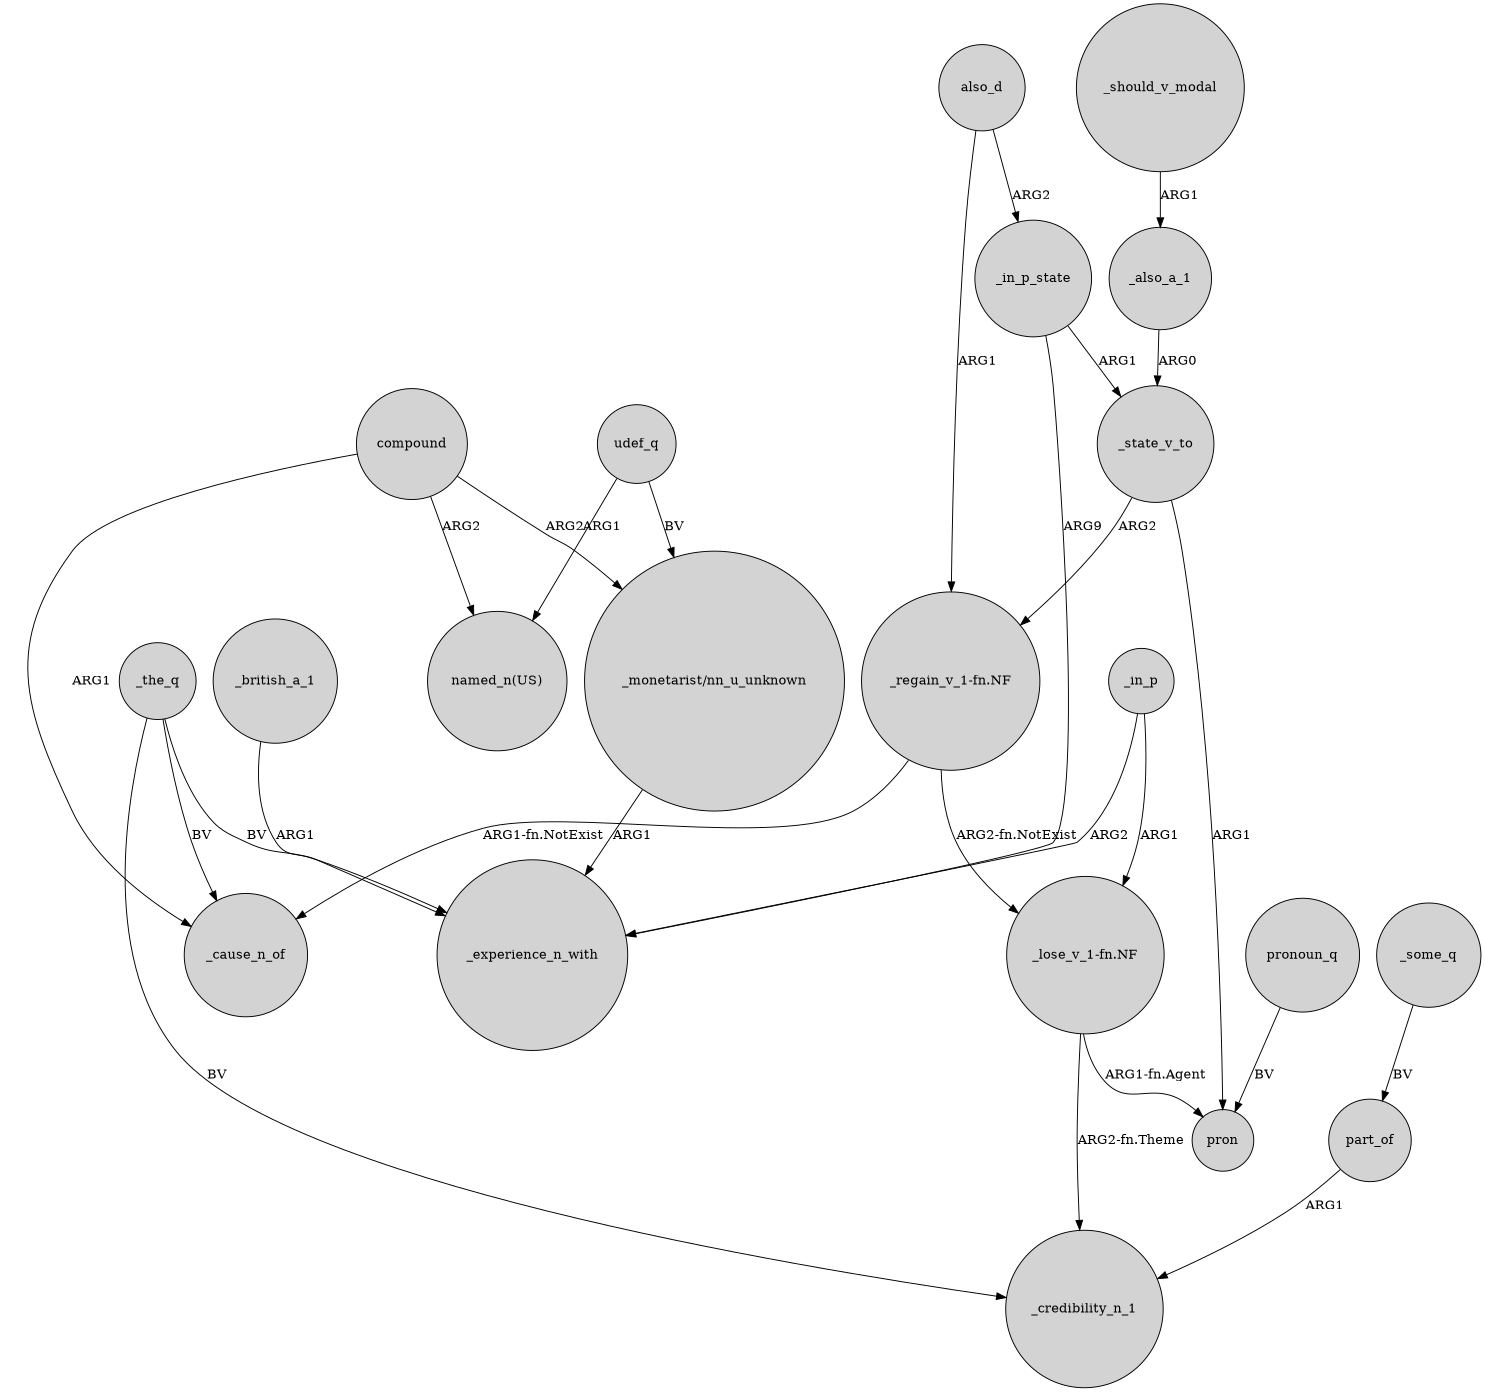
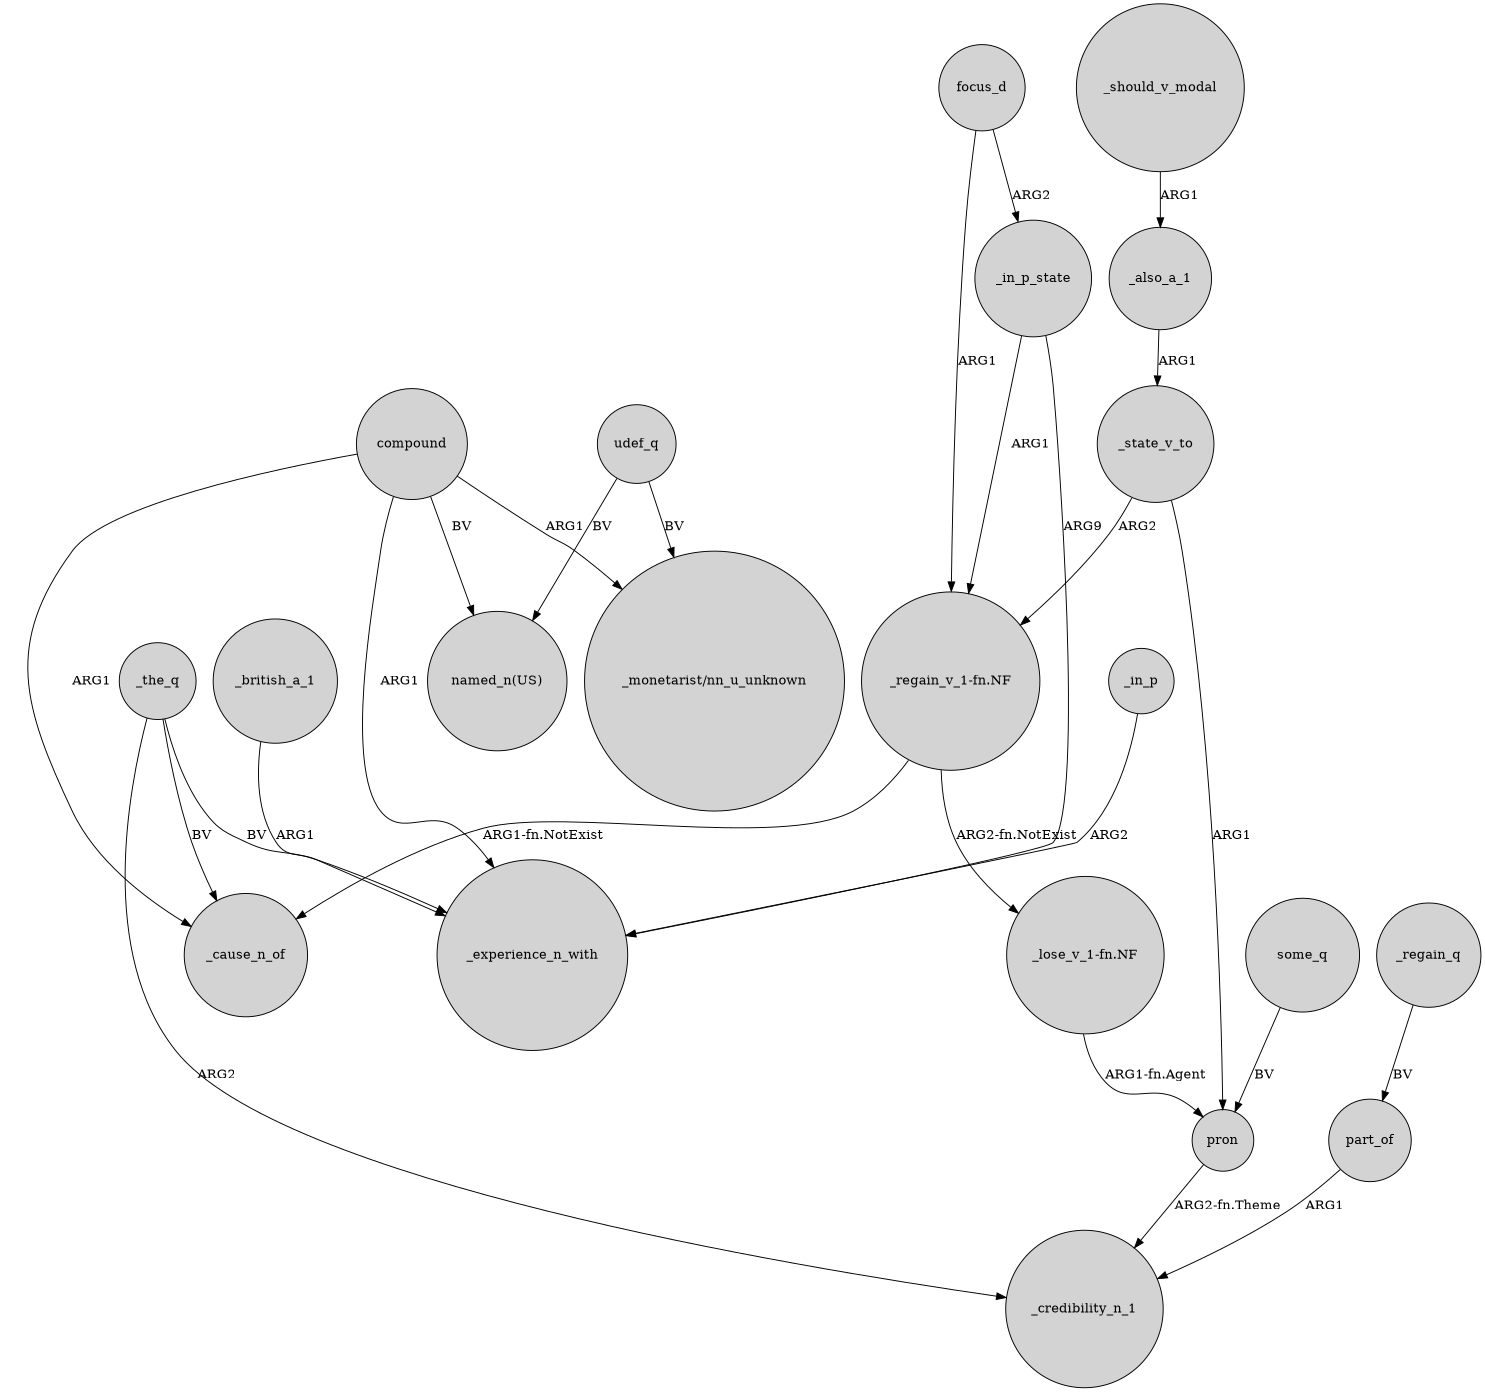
(982, 88) -> (982, 88)
(1092, 357) -> (996, 460)
(1178, 361) -> (1178, 361)
(462, 527) -> (462, 527)
(565, 527) -> (565, 527)
(602, 527) -> (602, 527)
(1144, 796) -> none
(615, 830) -> (363, 717)
(1303, 955) -> (1303, 955)
(1429, 955) -> (1429, 955)
(217, 1075) -> (217, 1075)
(1077, 1127) -> (1172, 1202)
